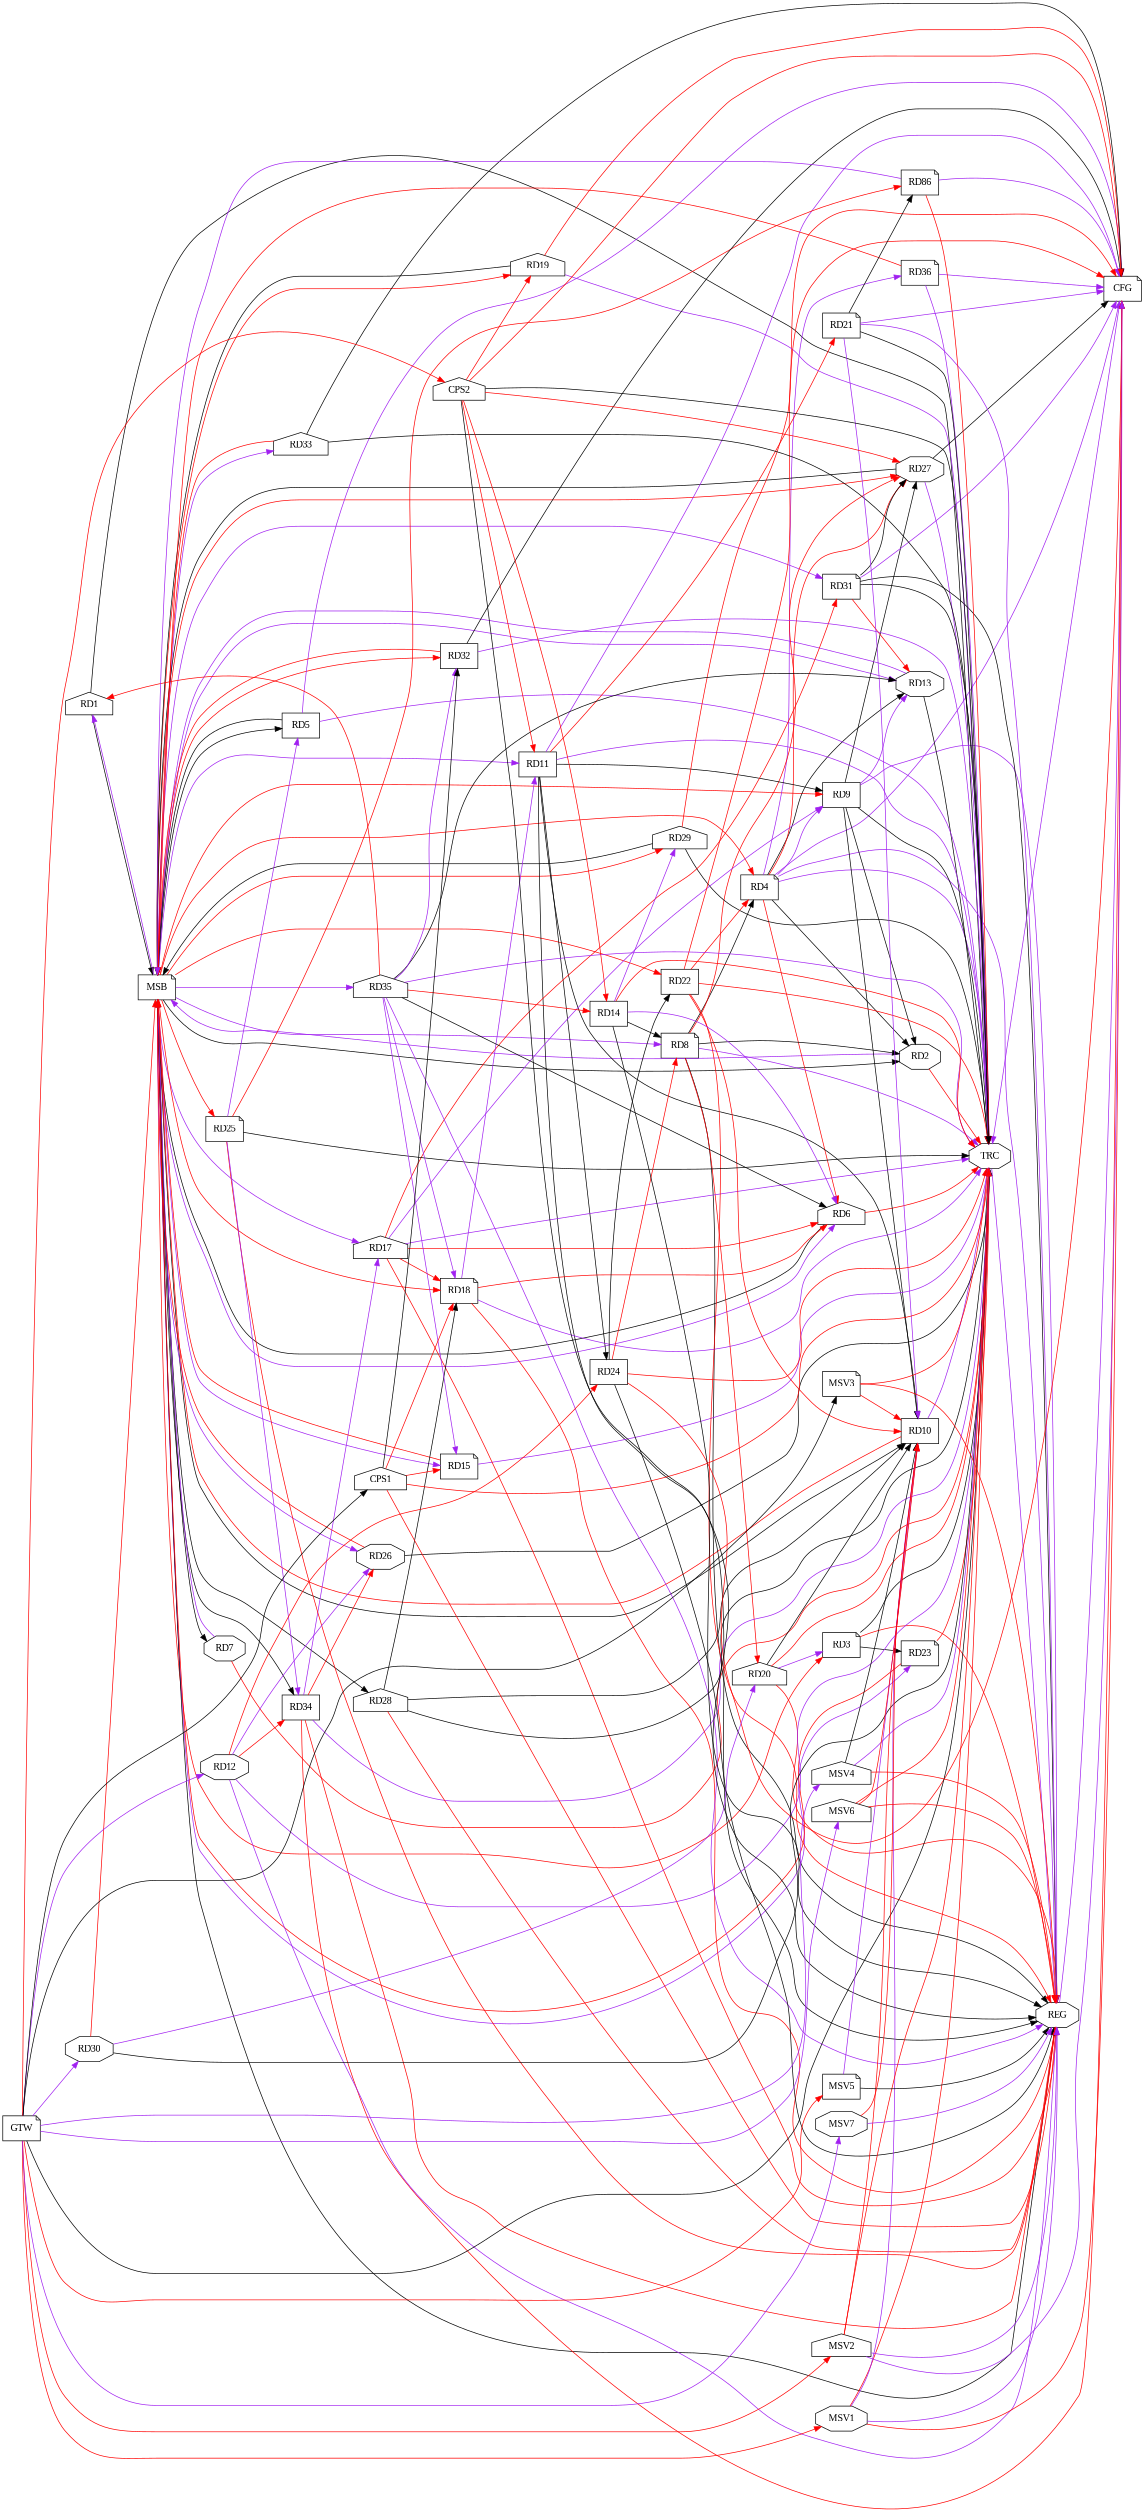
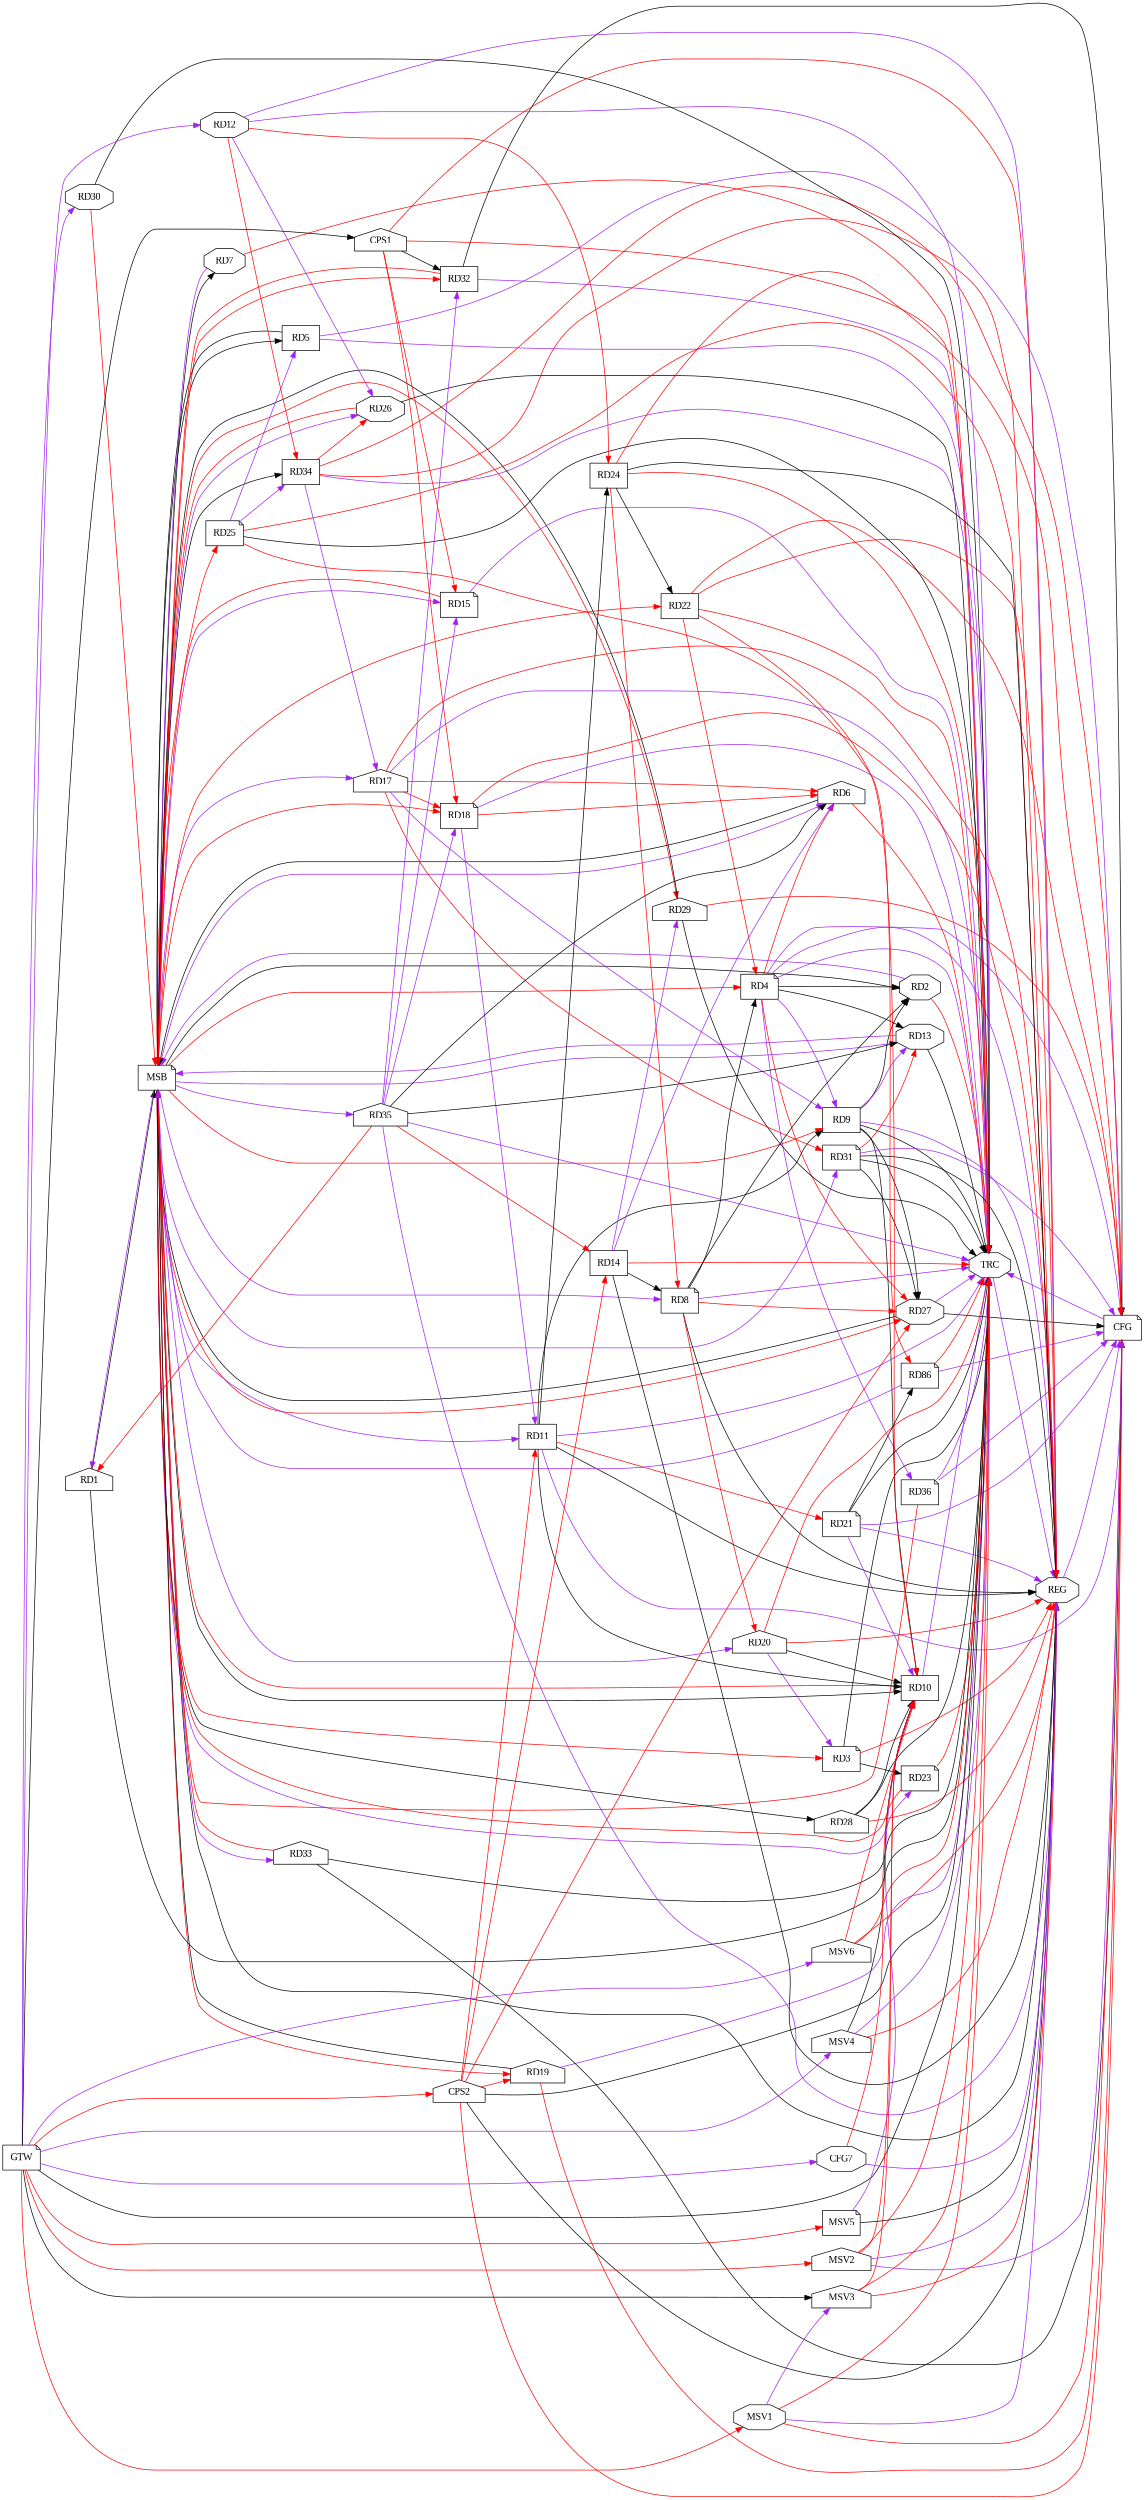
(841, 1384) -> (841, 2298)
(422, 1500) -> none
(894, 1931) -> (793, 2357)
(494, 1942) -> (236, 1600)
(841, 2124) -> (841, 2159)
